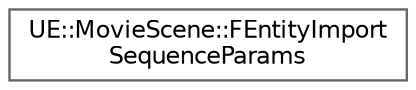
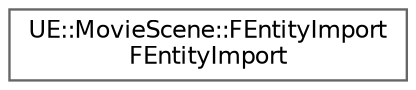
(208, 45) -> (208, 45)
